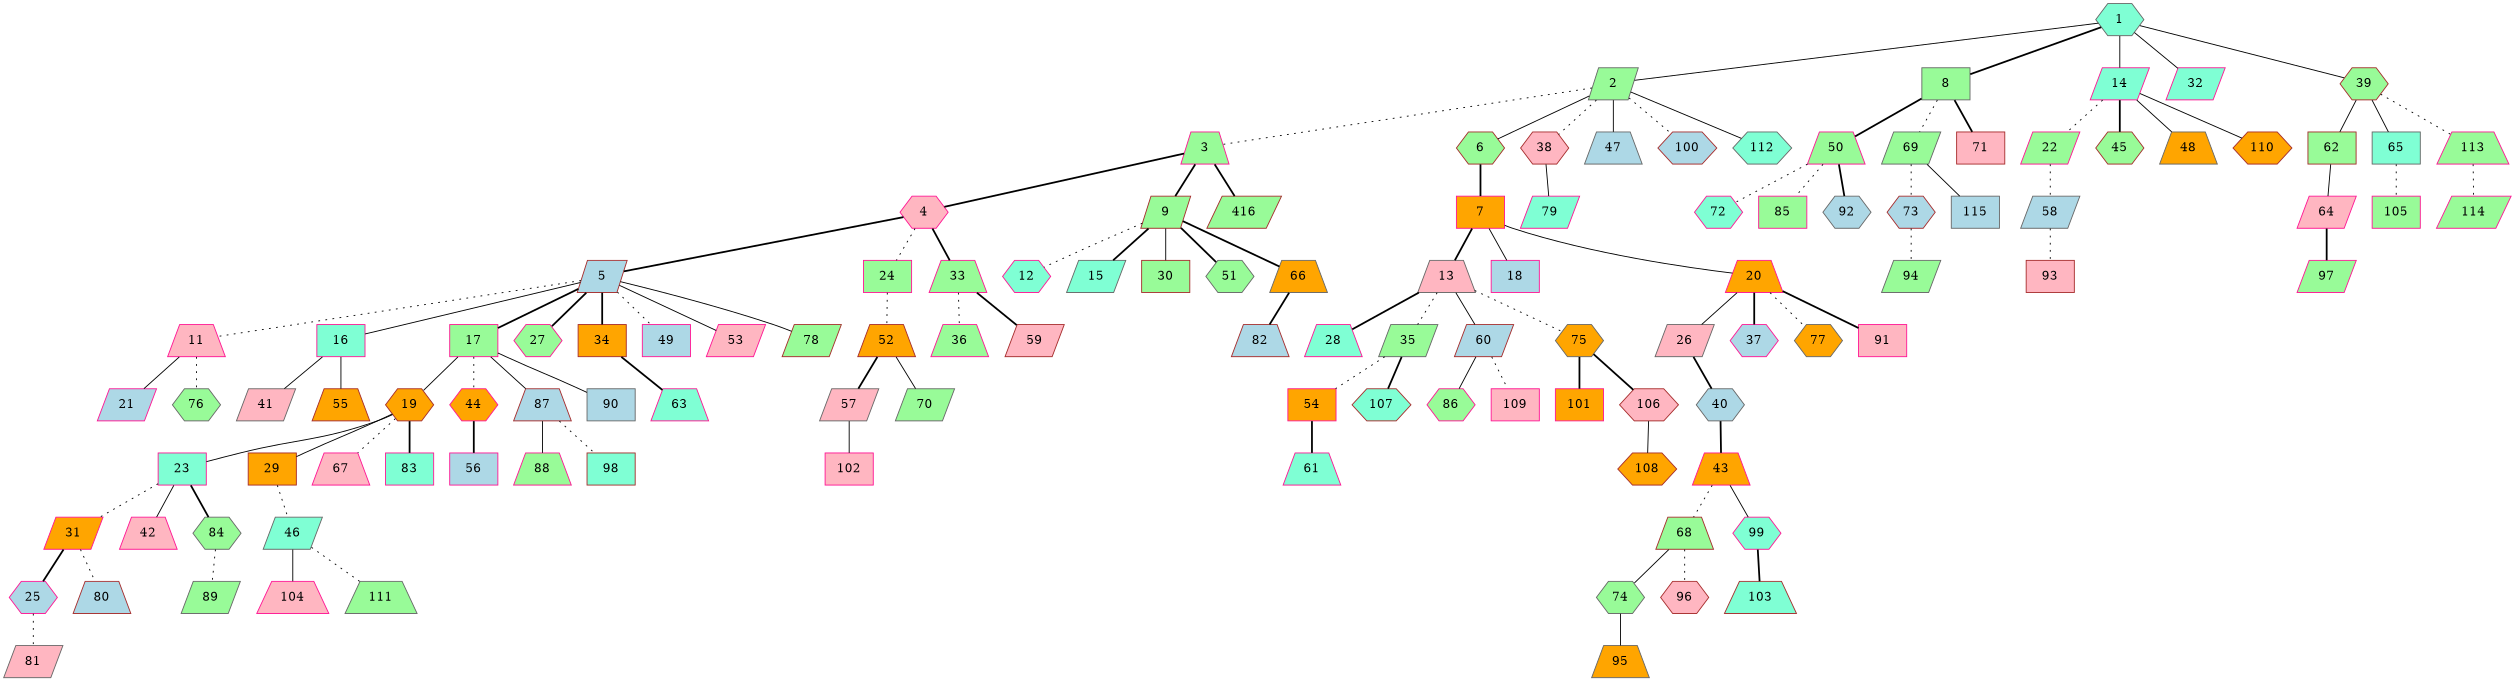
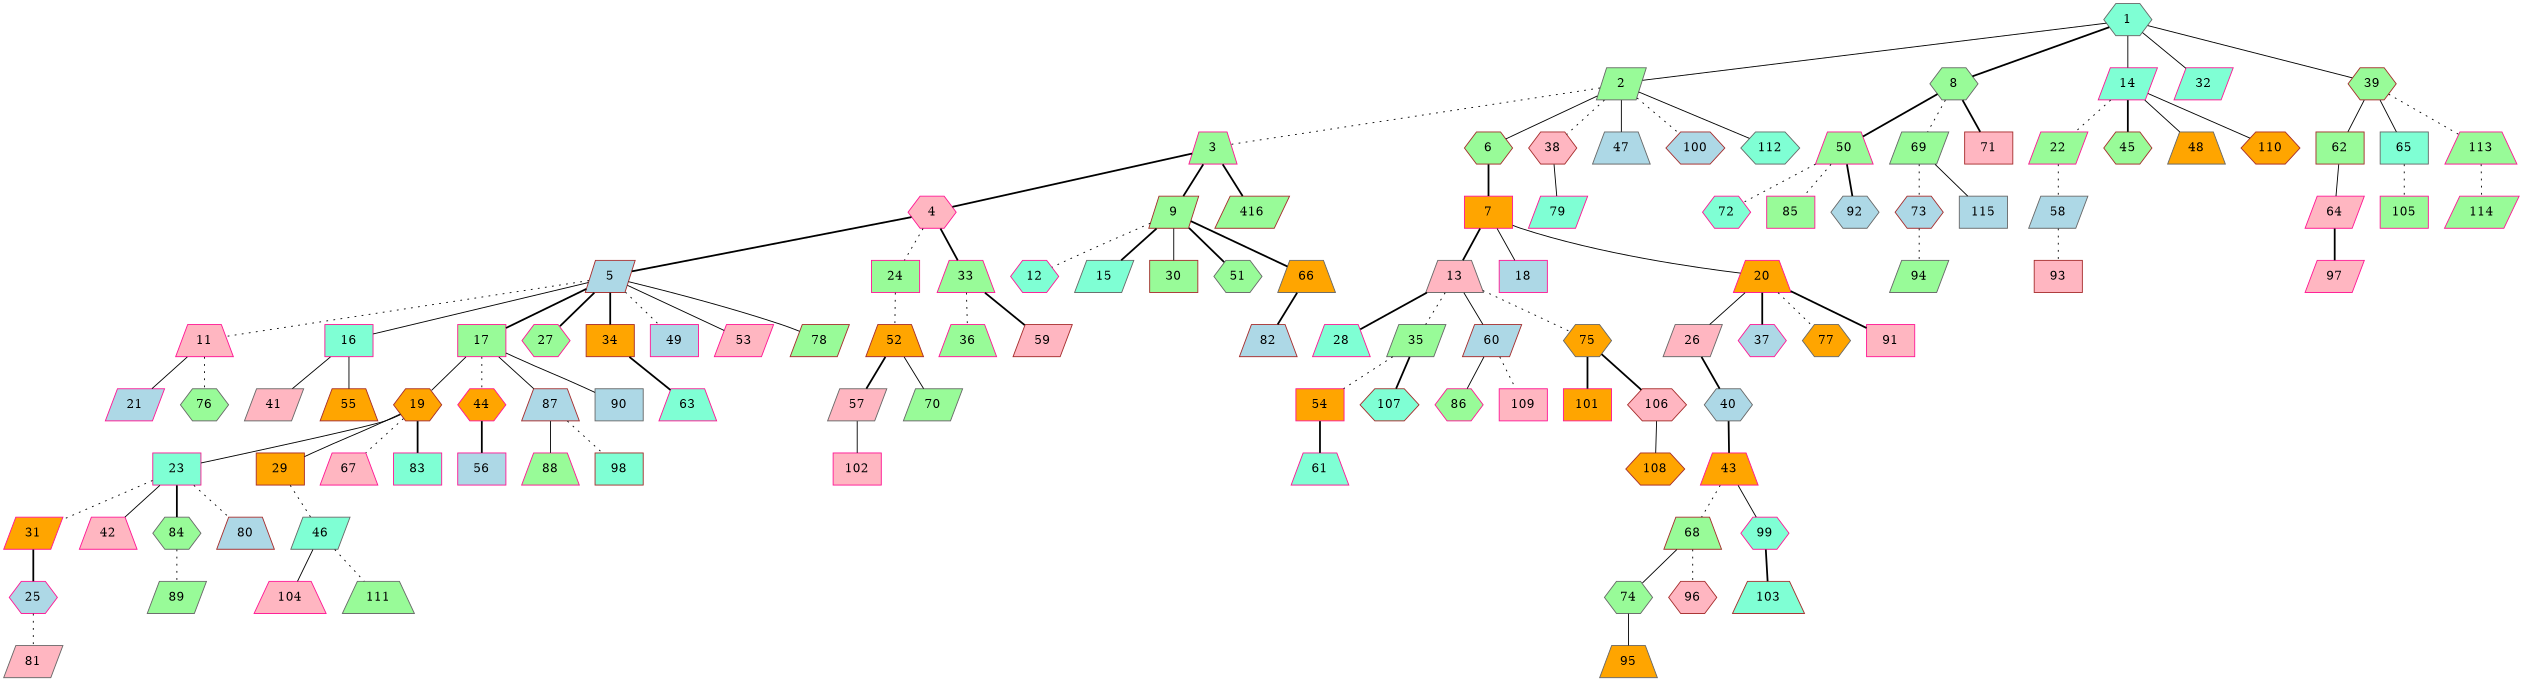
(1946, 84) -> (1954, 84)
(2327, 276) -> (2335, 276)
(88, 565) -> (211, 501)
